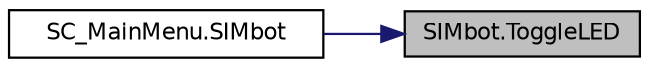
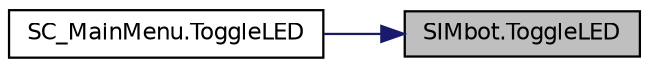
(166, 34) -> (166, 34)
